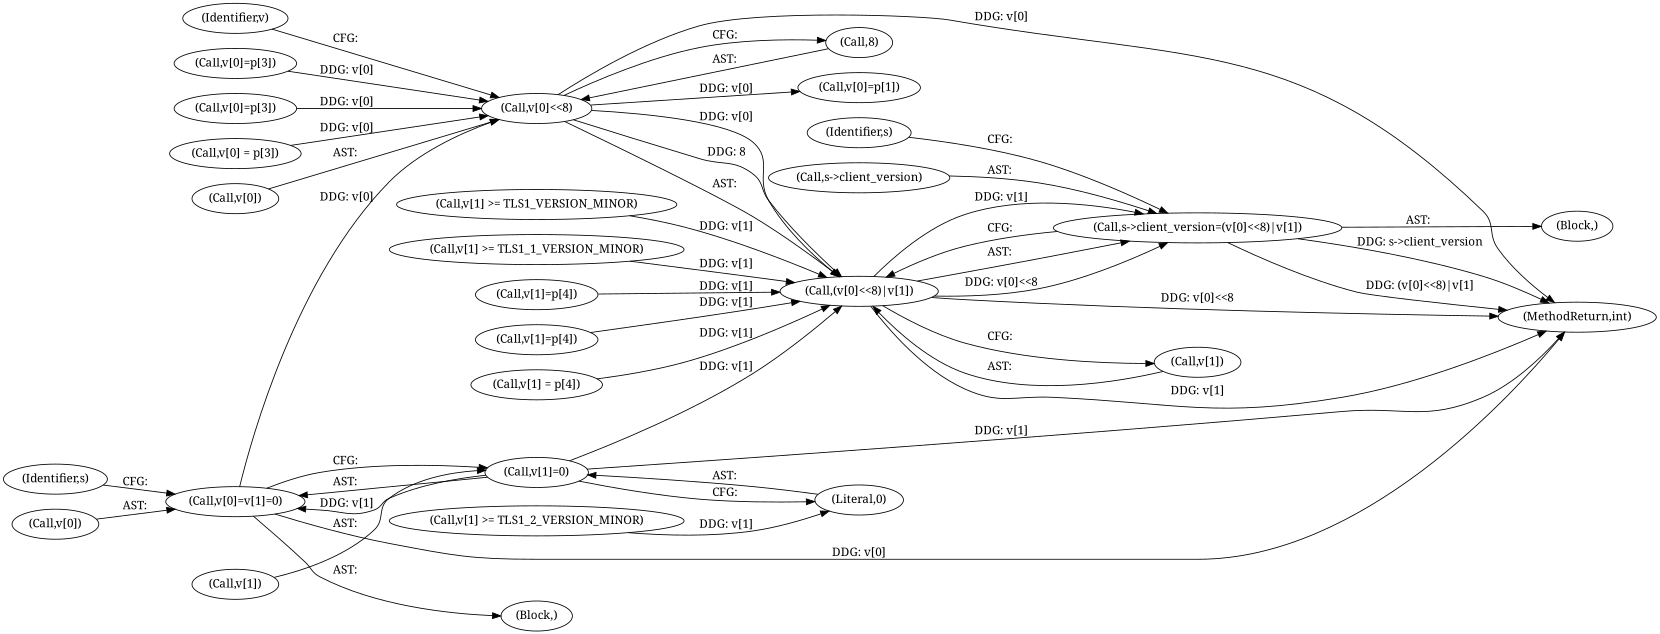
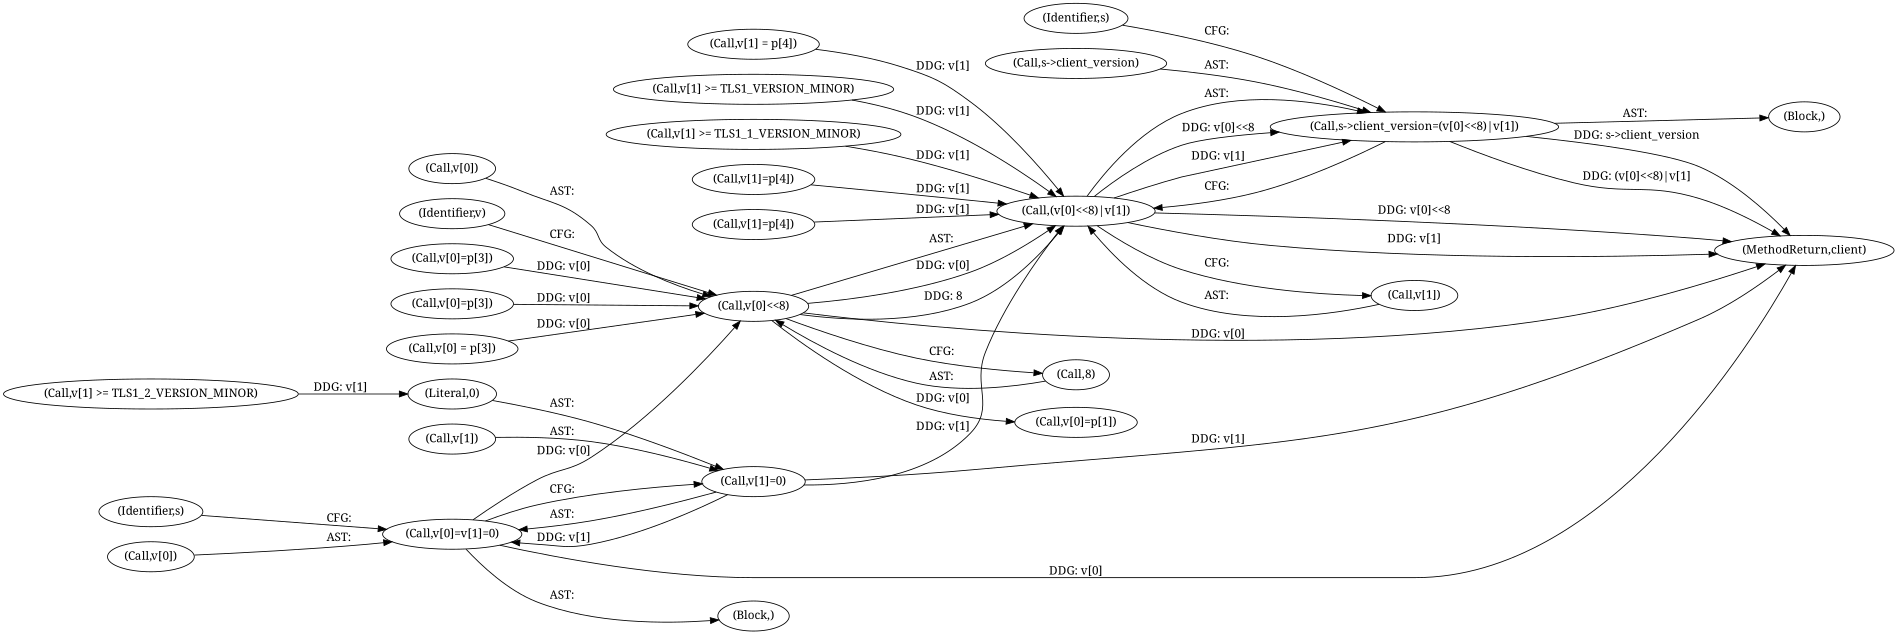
(1577, 317) -> (1804, 250)
(692, 498) -> none
